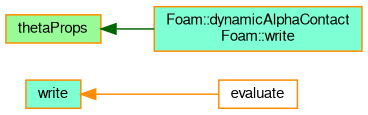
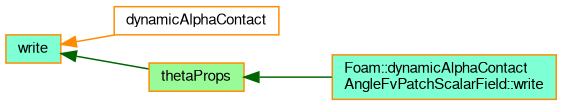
(258, 29) -> (444, 77)
none -> (112, 63)
(258, 94) -> (197, 21)
